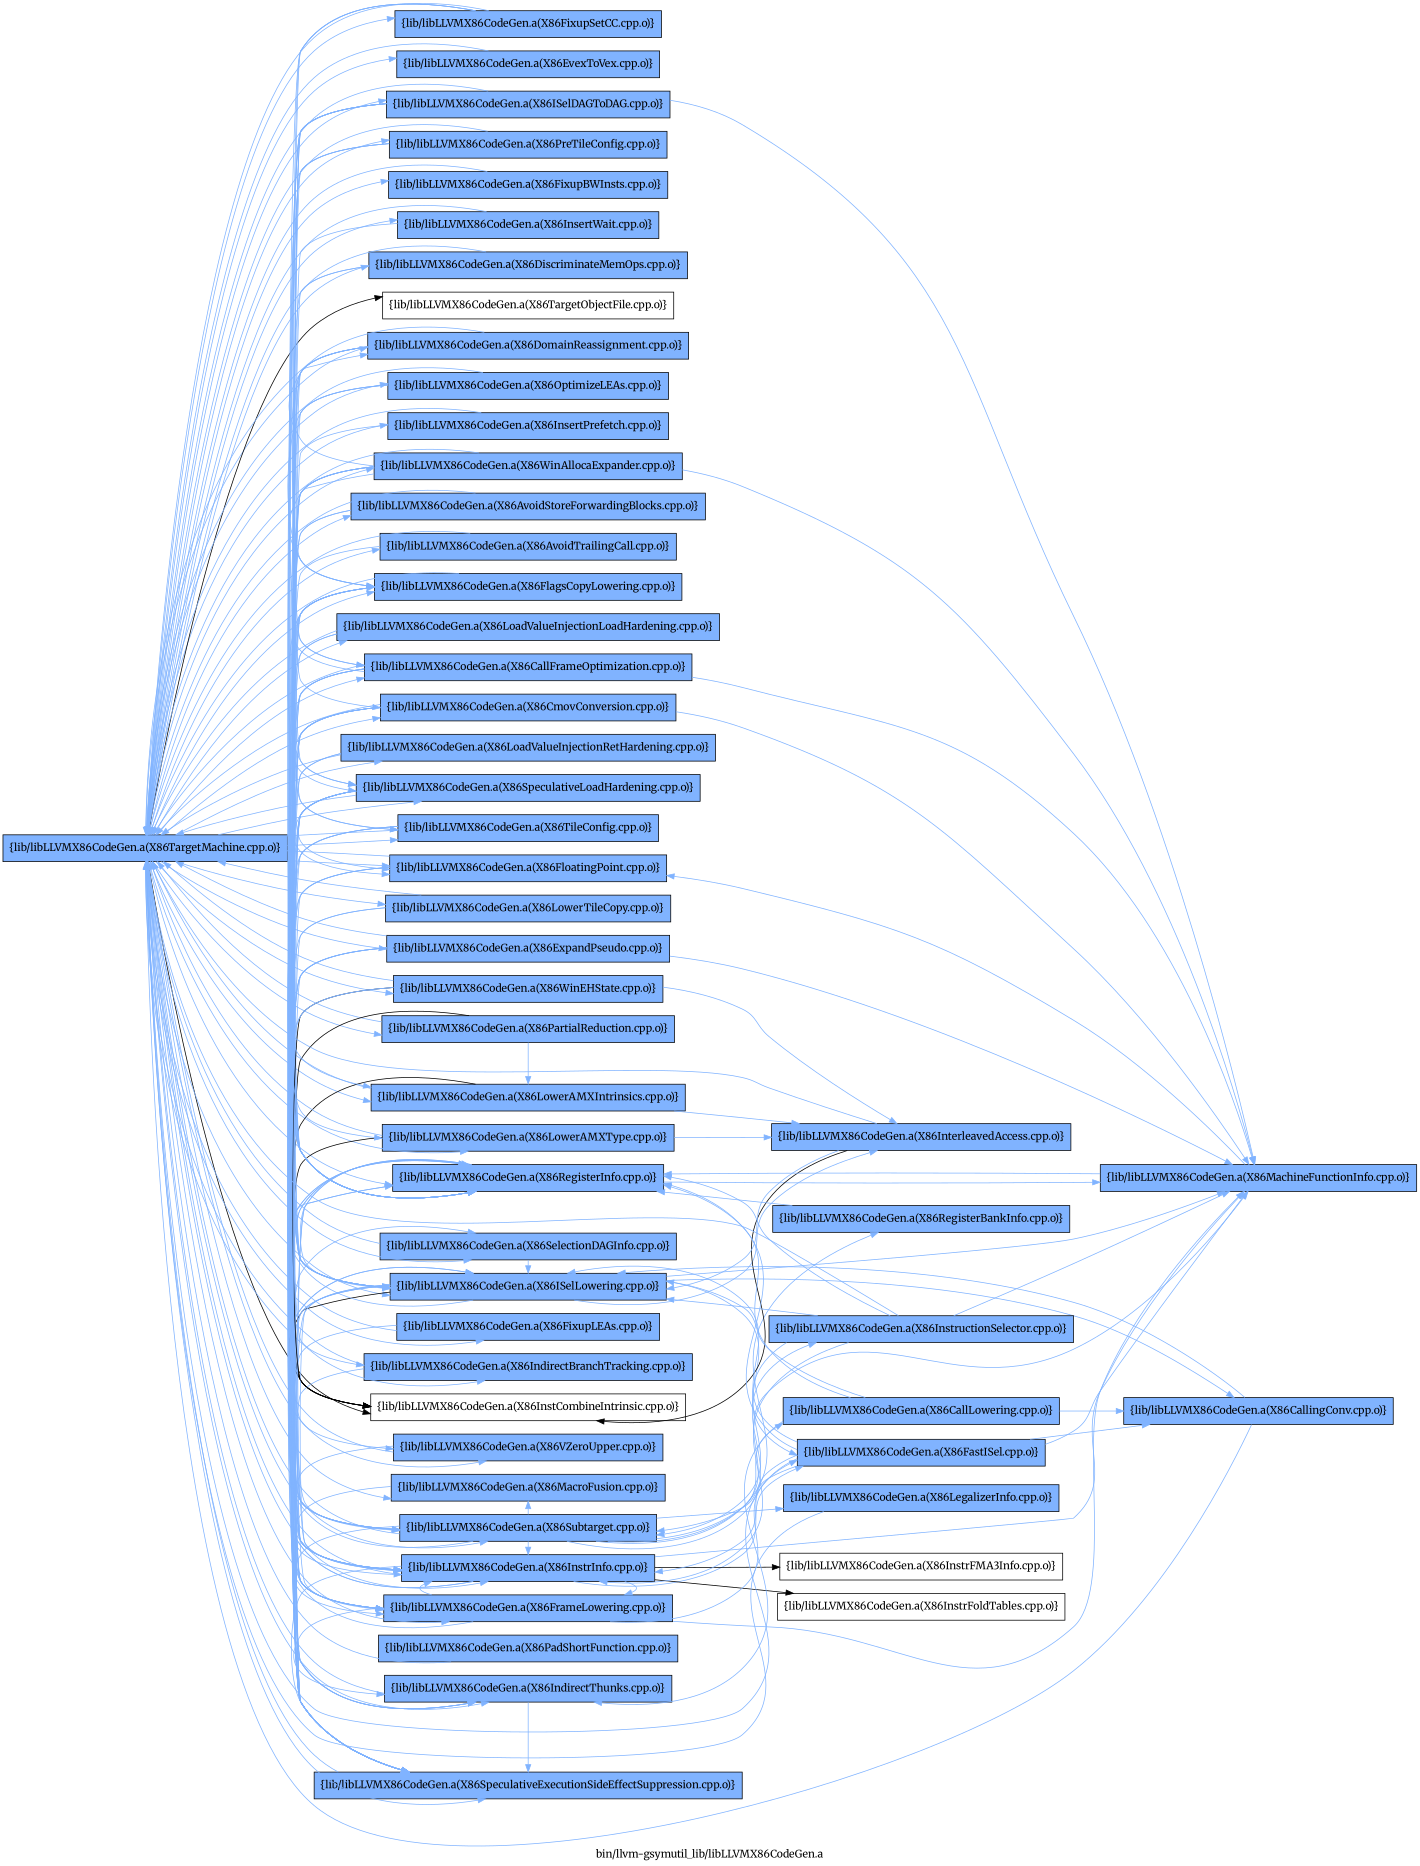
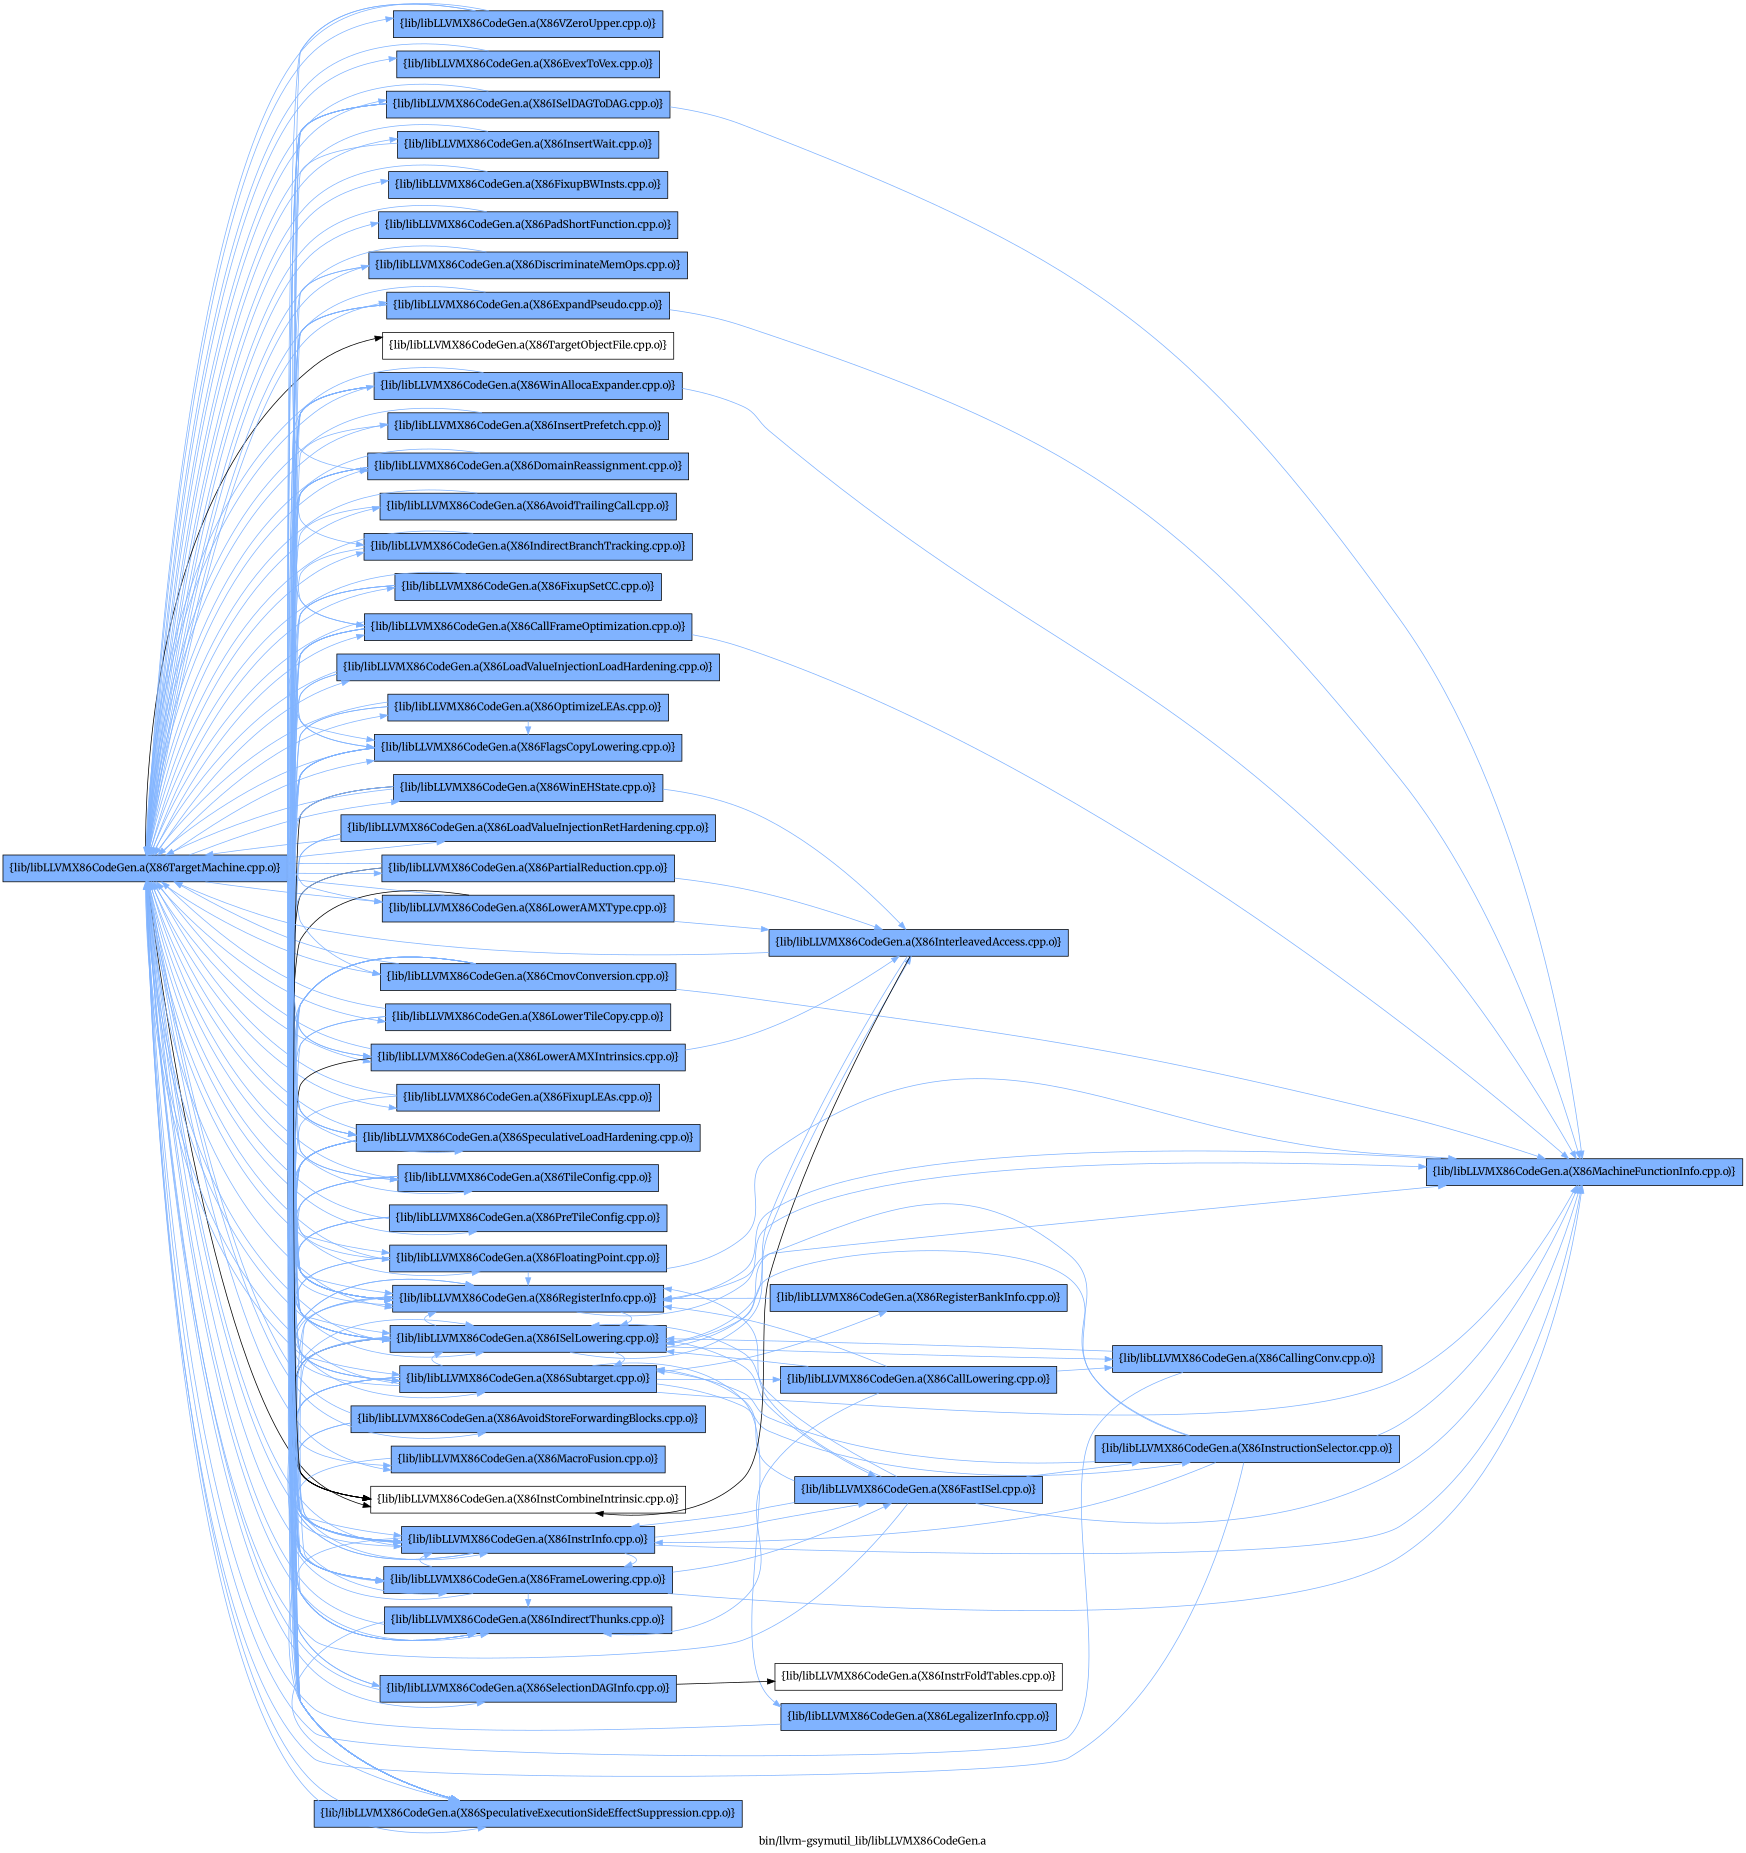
none -> (251, 362)
none -> (776, 896)
(985, 970) -> (1017, 1082)
none -> (234, 1218)
(293, 1269) -> (288, 612)
(1086, 1432) -> (1090, 1469)
(921, 1567) -> none
(720, 1586) -> (722, 1683)
